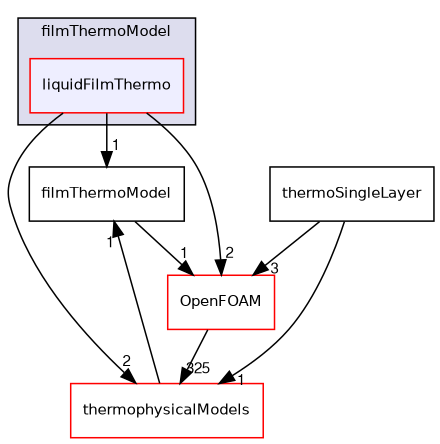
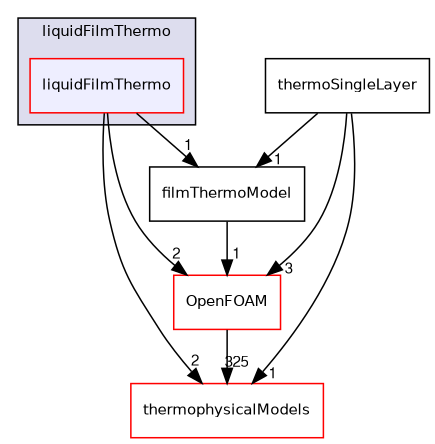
(107, 32) -> (107, 32)
(139, 310) -> (293, 135)
